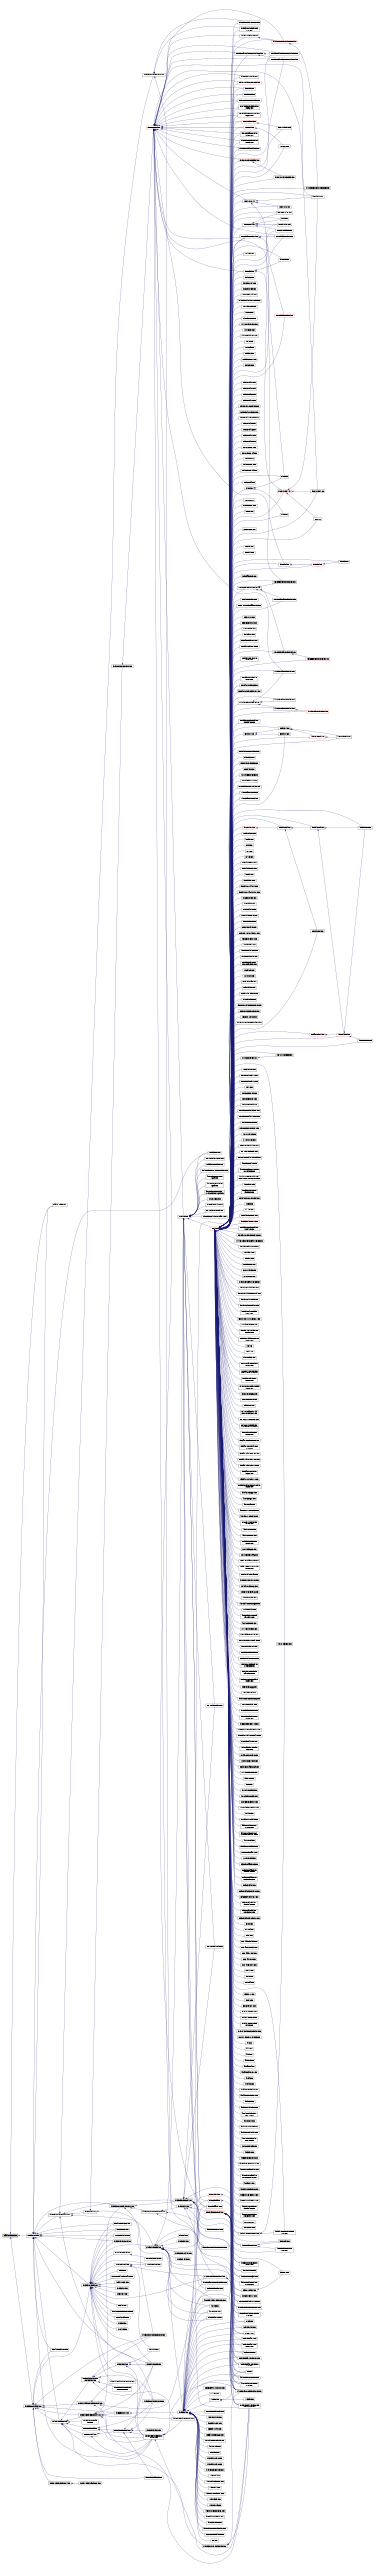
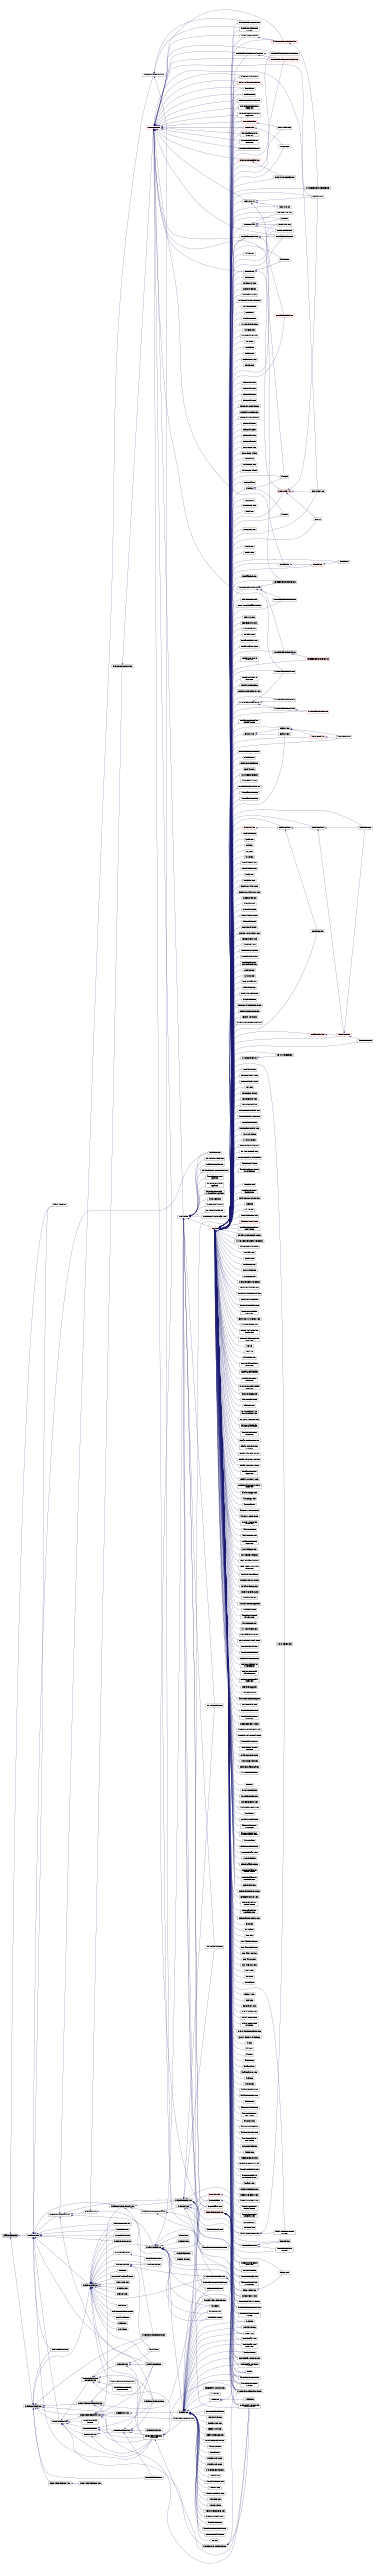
(249, 1178) -> none
(249, 1779) -> none
(183, 2253) -> (183, 2253)
